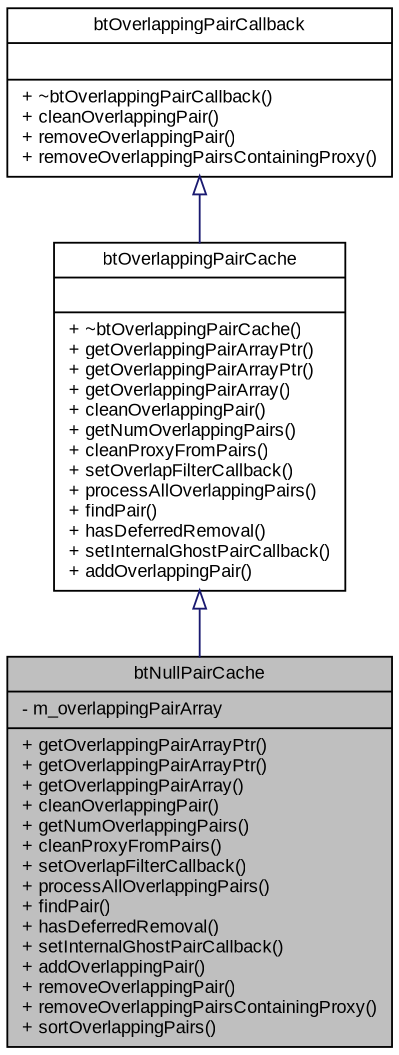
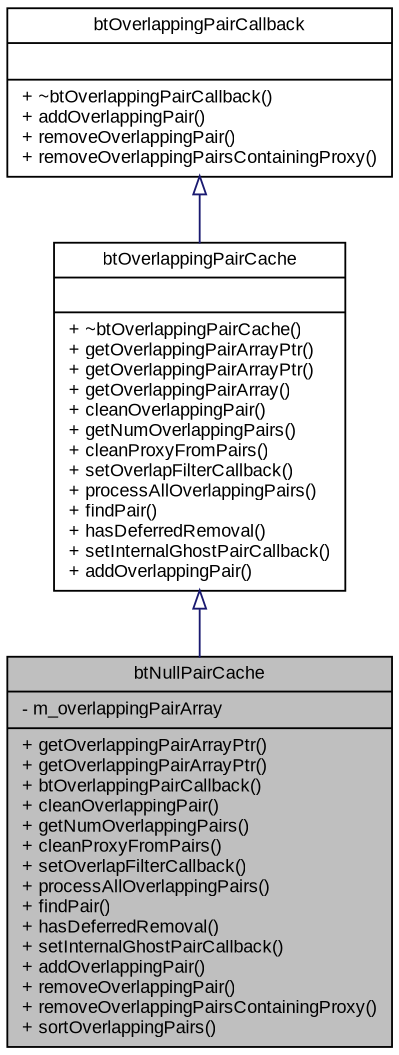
(121, 117) -> (114, 117)
(133, 786) -> (142, 786)
